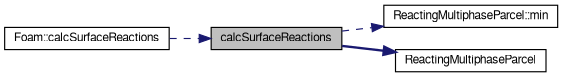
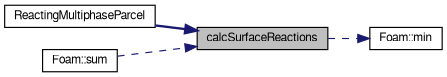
(471, 16) -> (406, 38)
(87, 38) -> (80, 61)
(363, 48) -> (170, 27)
